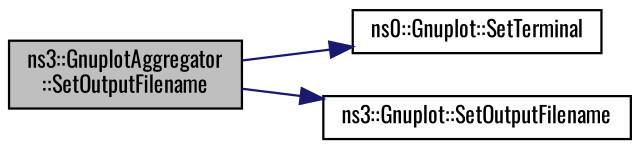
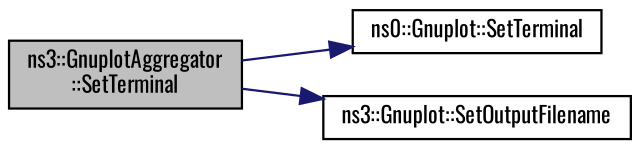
(125, 75) -> (125, 75)
